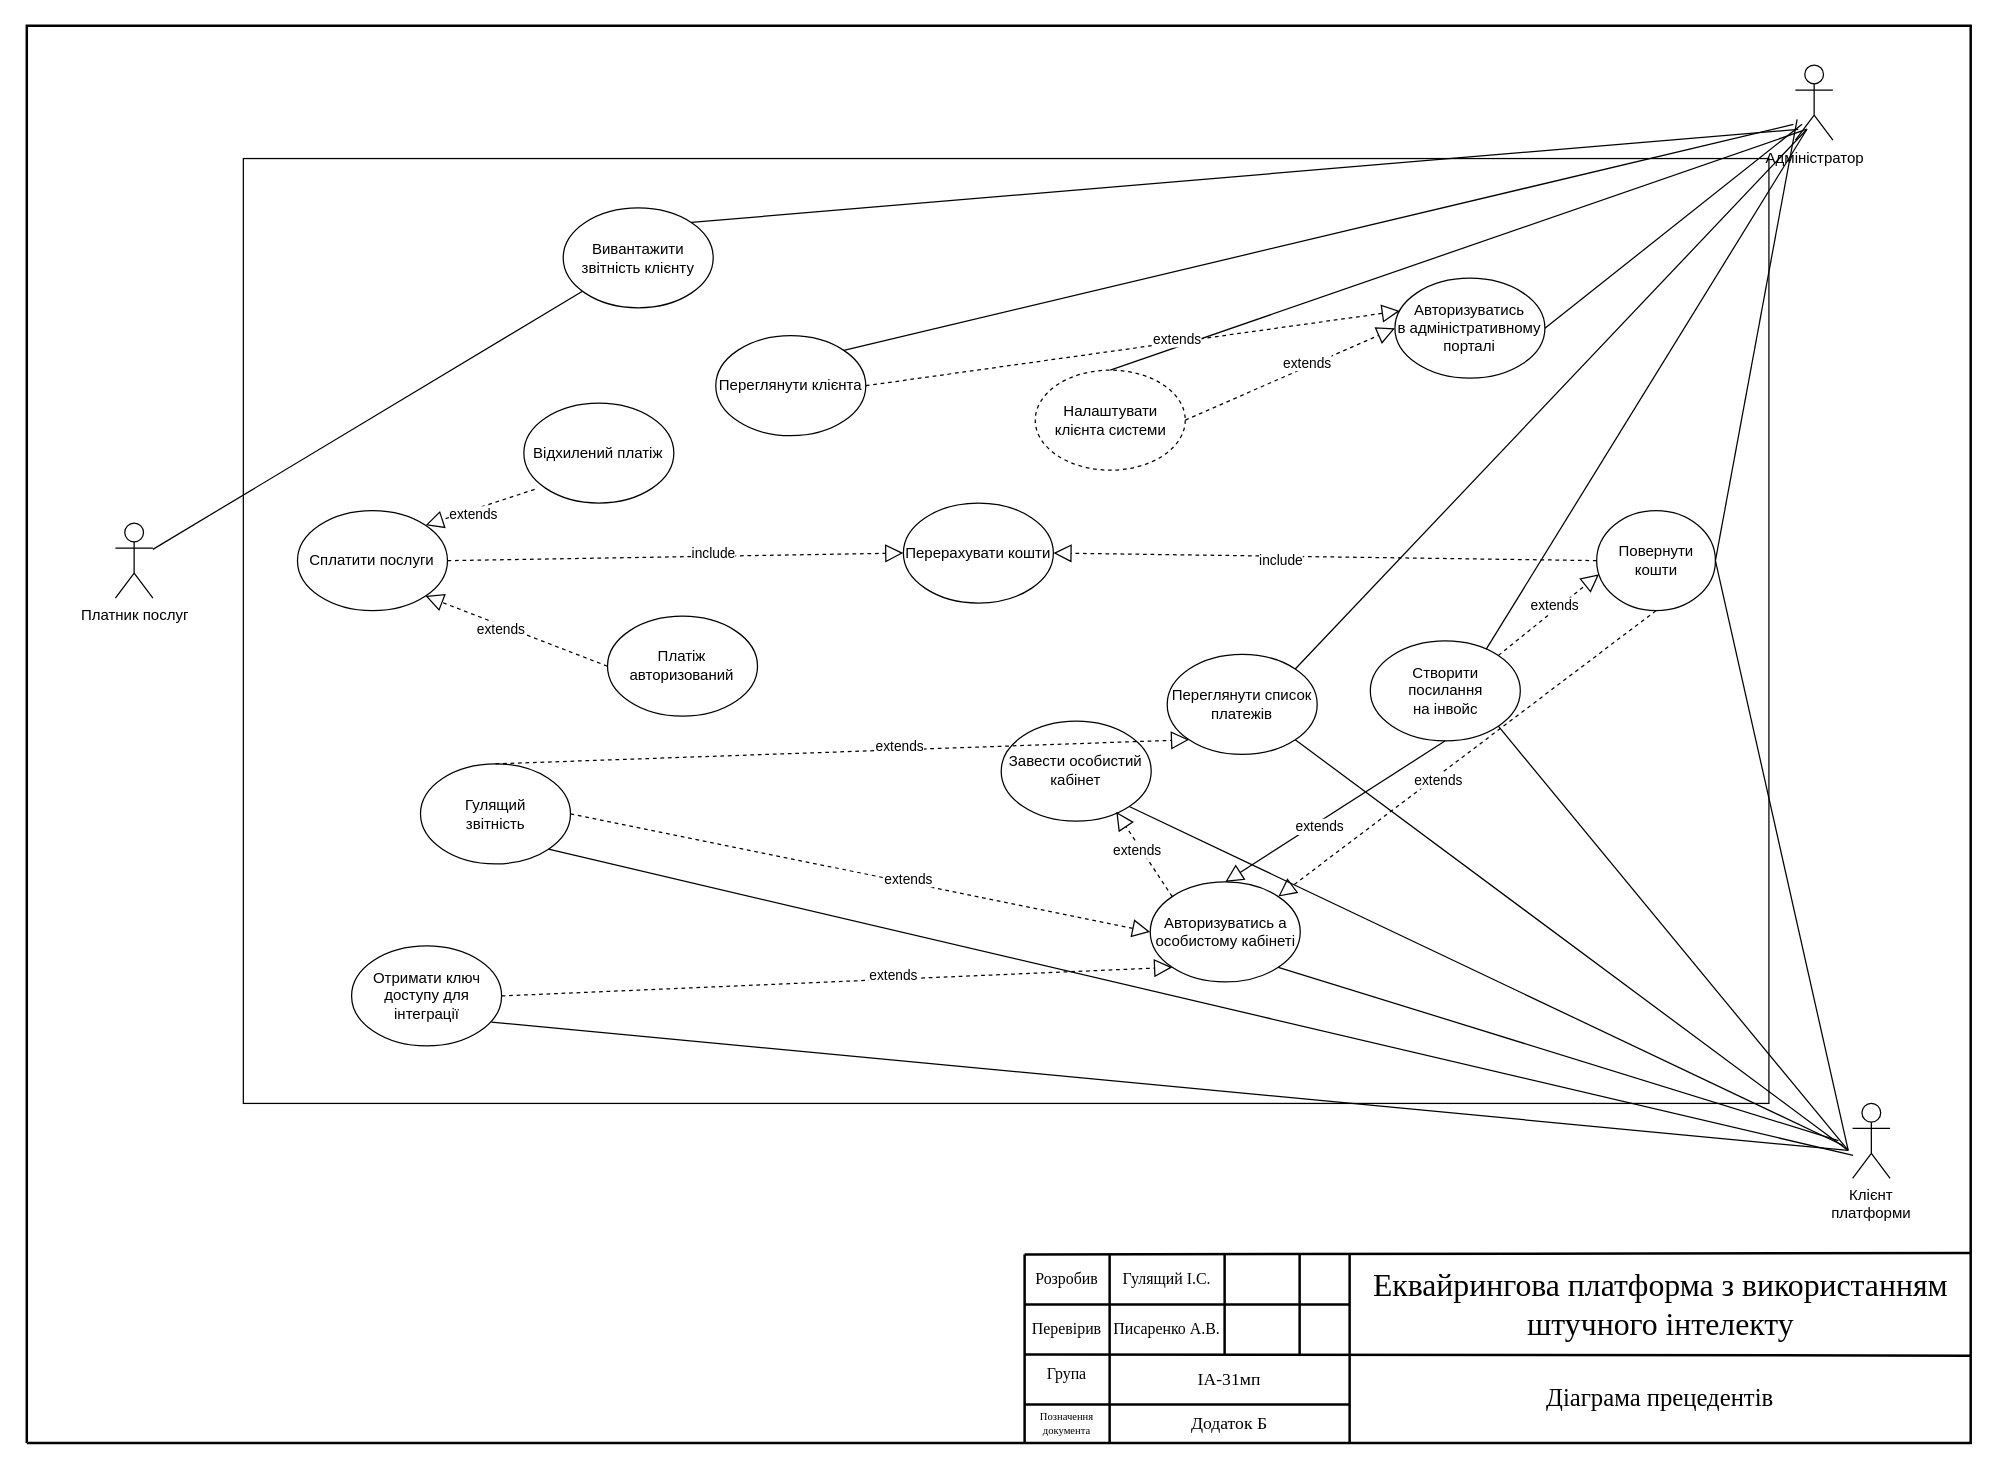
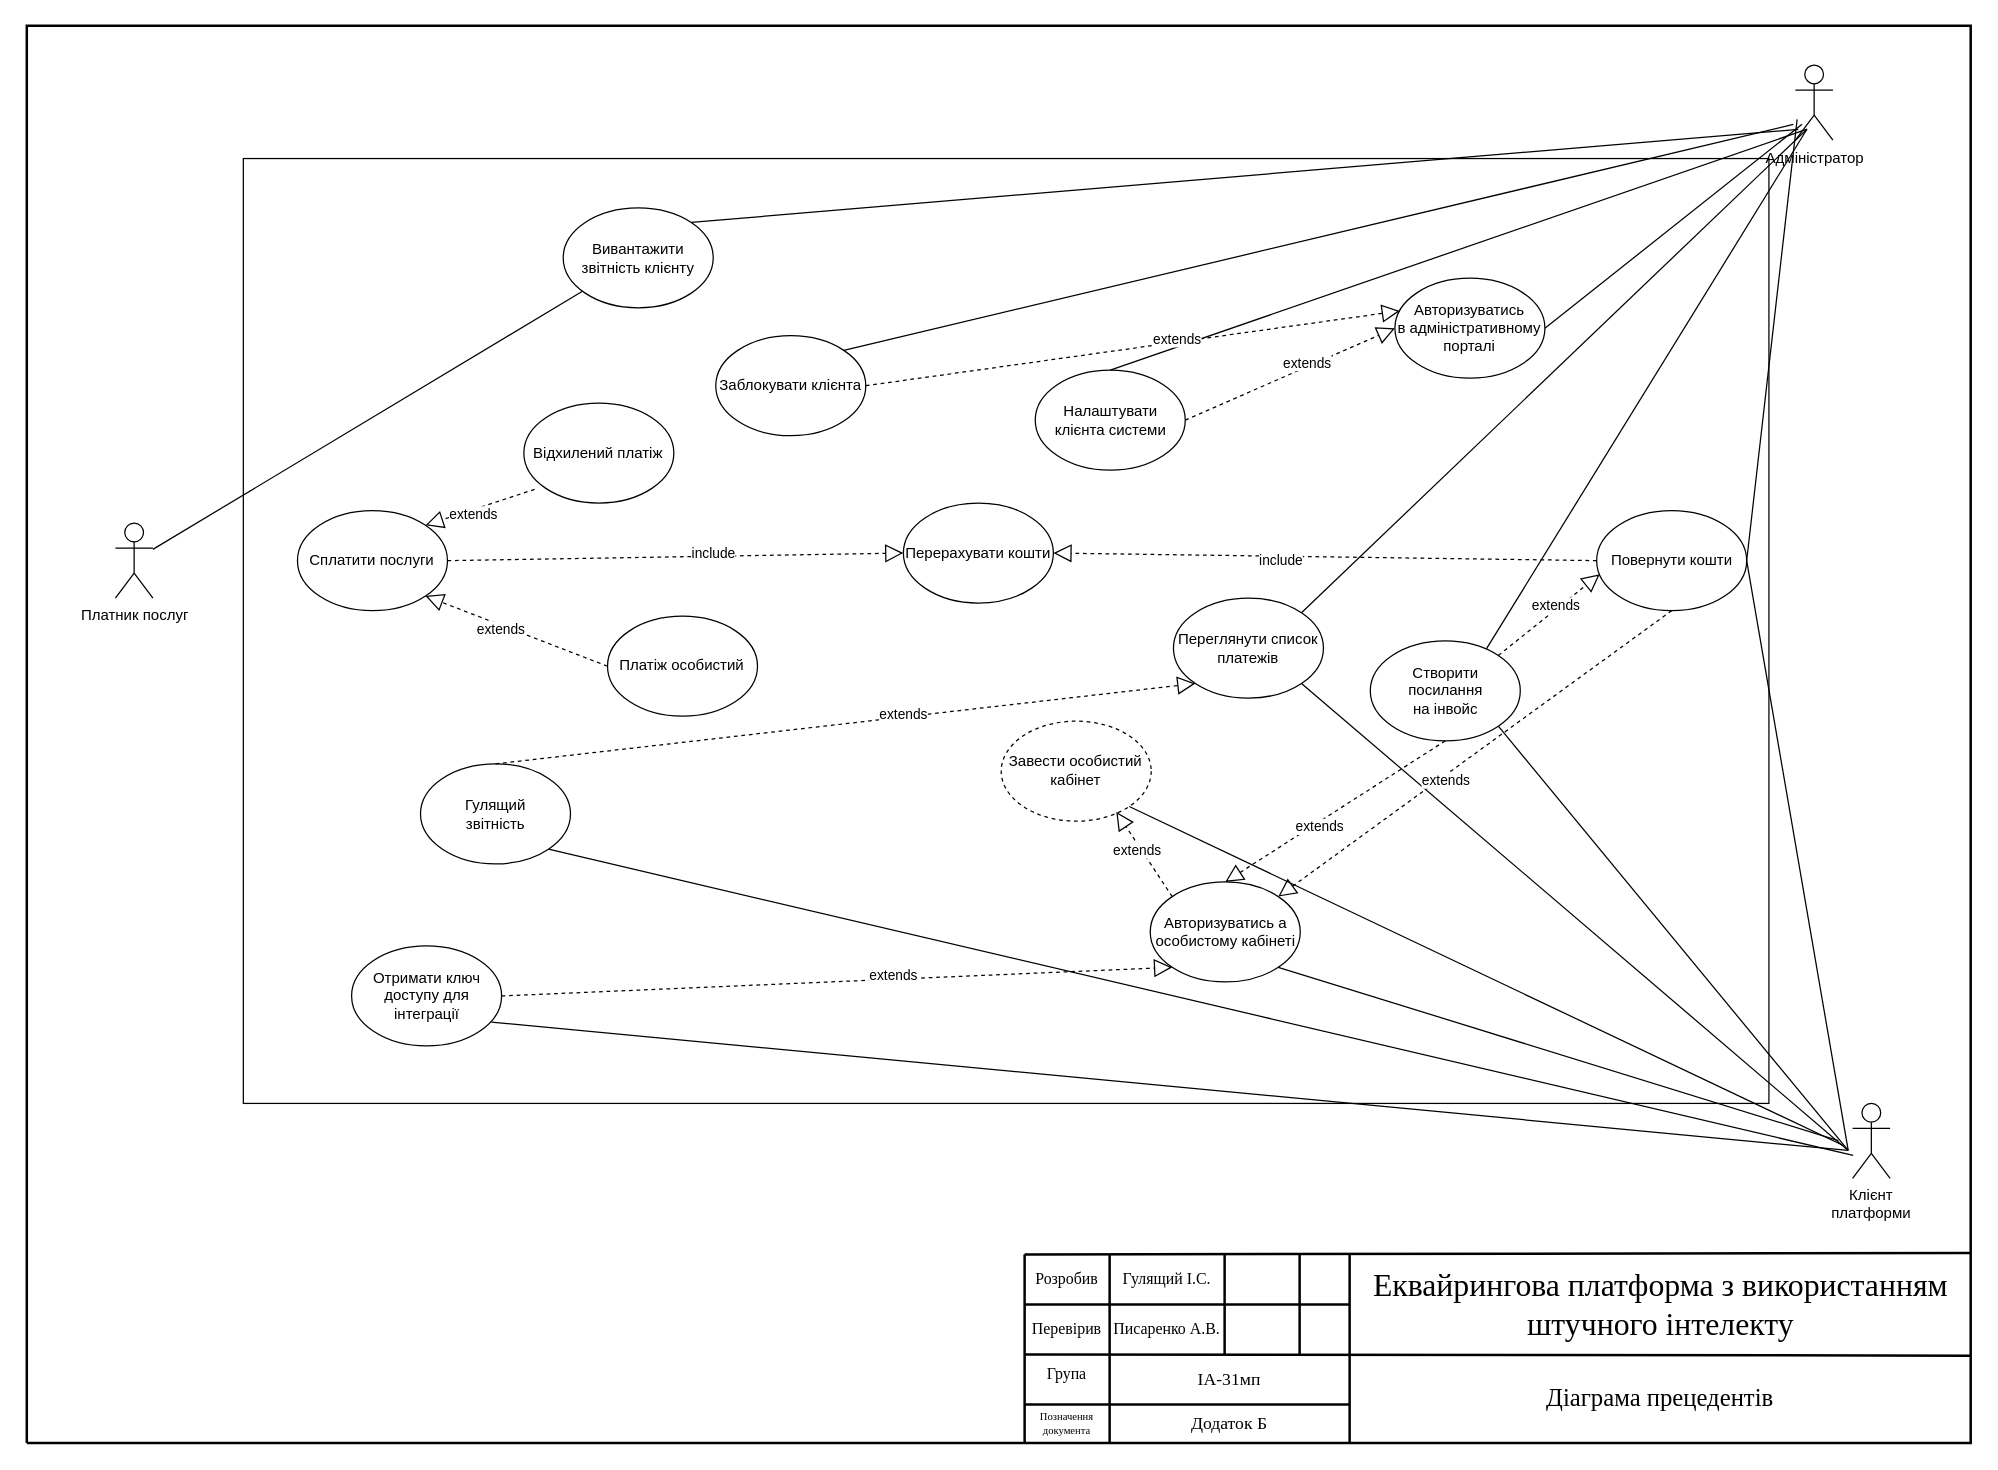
(791, 386) -> (791, 386)
(1110, 420) -> (1110, 420)
(1656, 561) -> (1671, 561)
(682, 666) -> (682, 666)
(1242, 704) -> (1248, 648)
(1076, 771) -> (1076, 771)
(1383, 780) -> (1383, 780)
(746, 850) -> none
